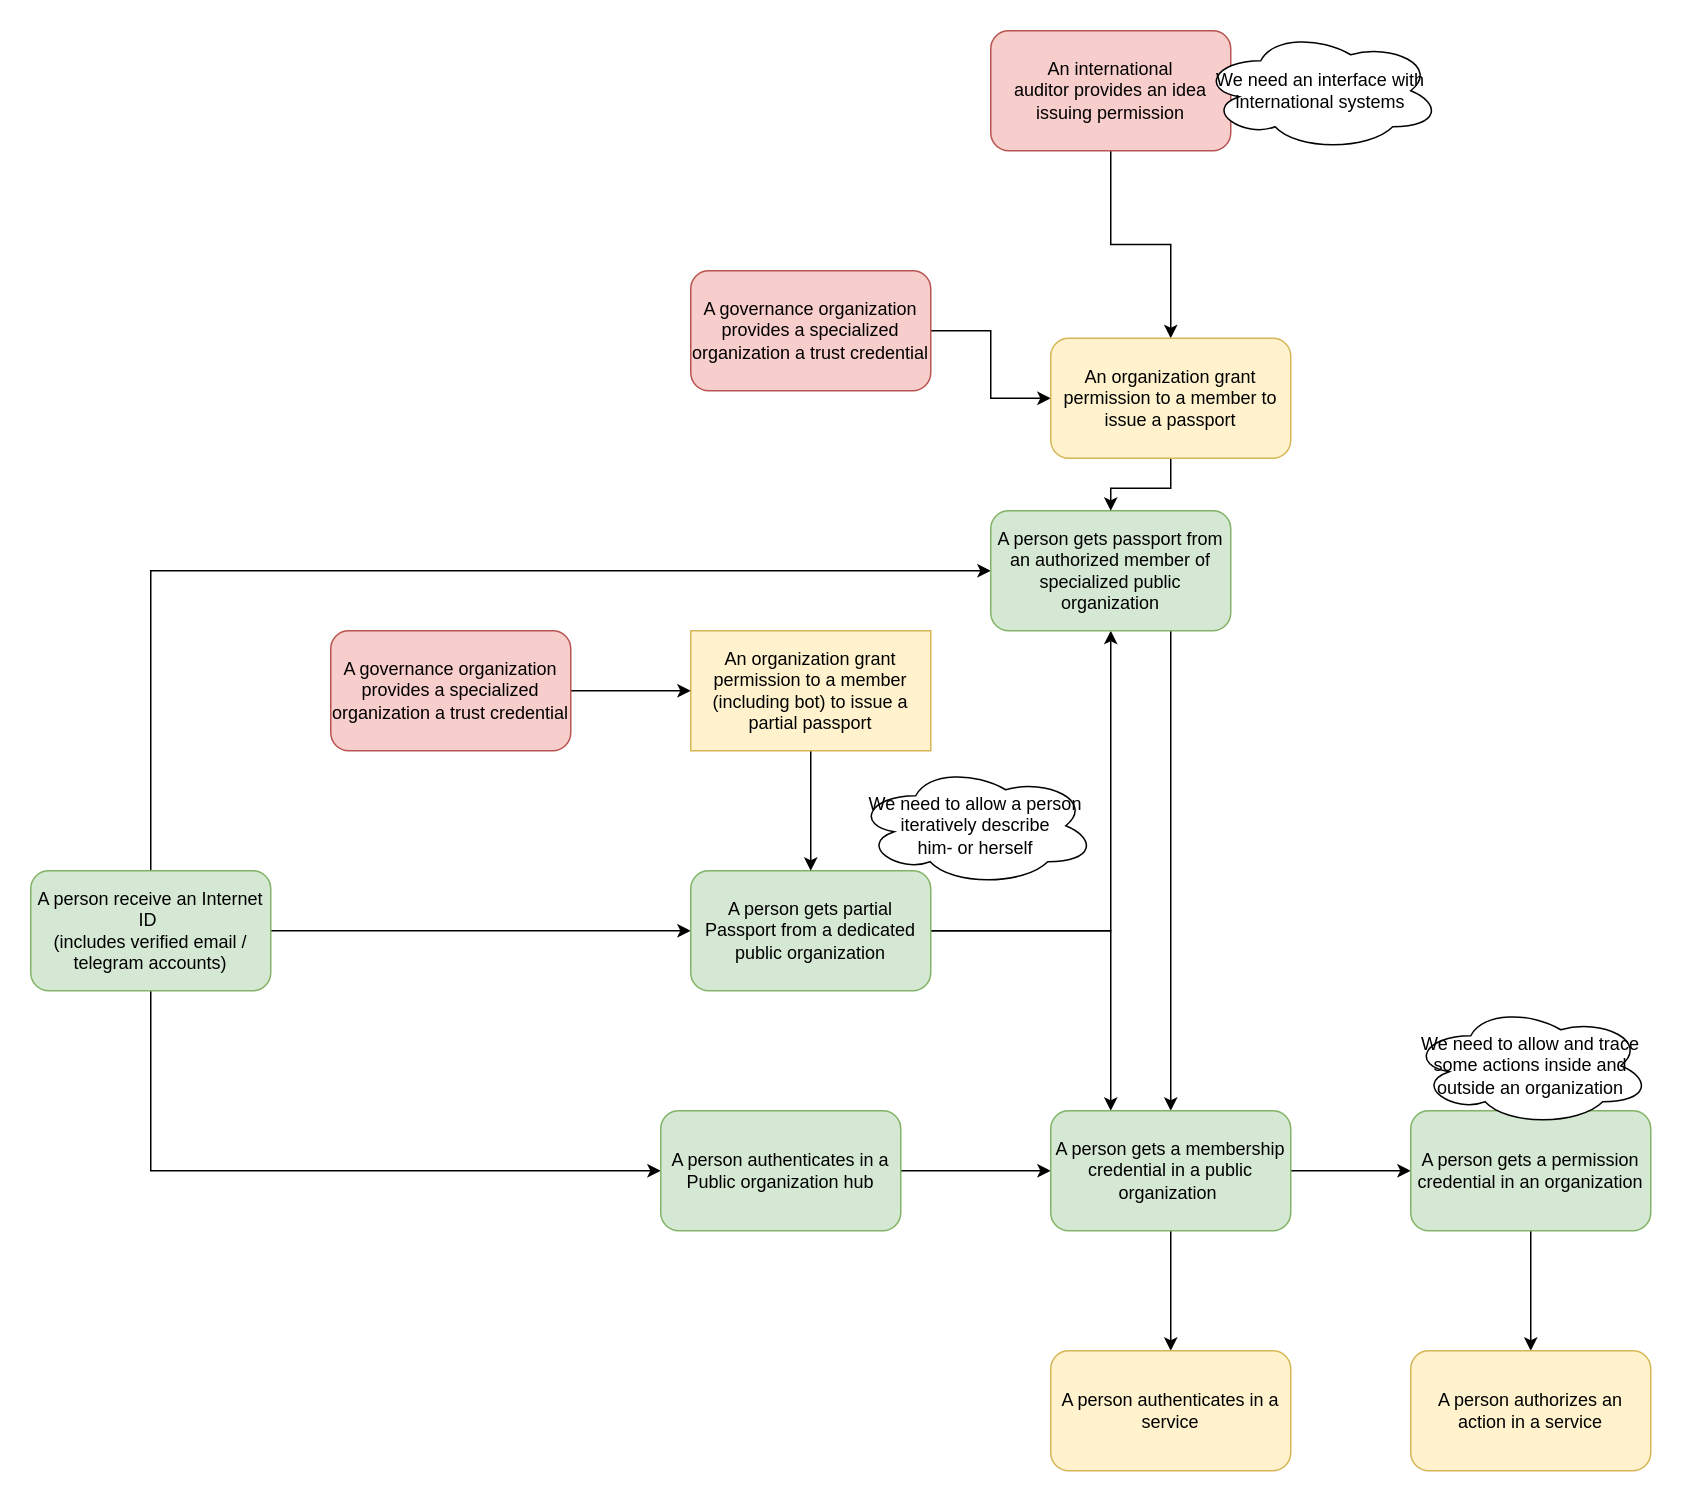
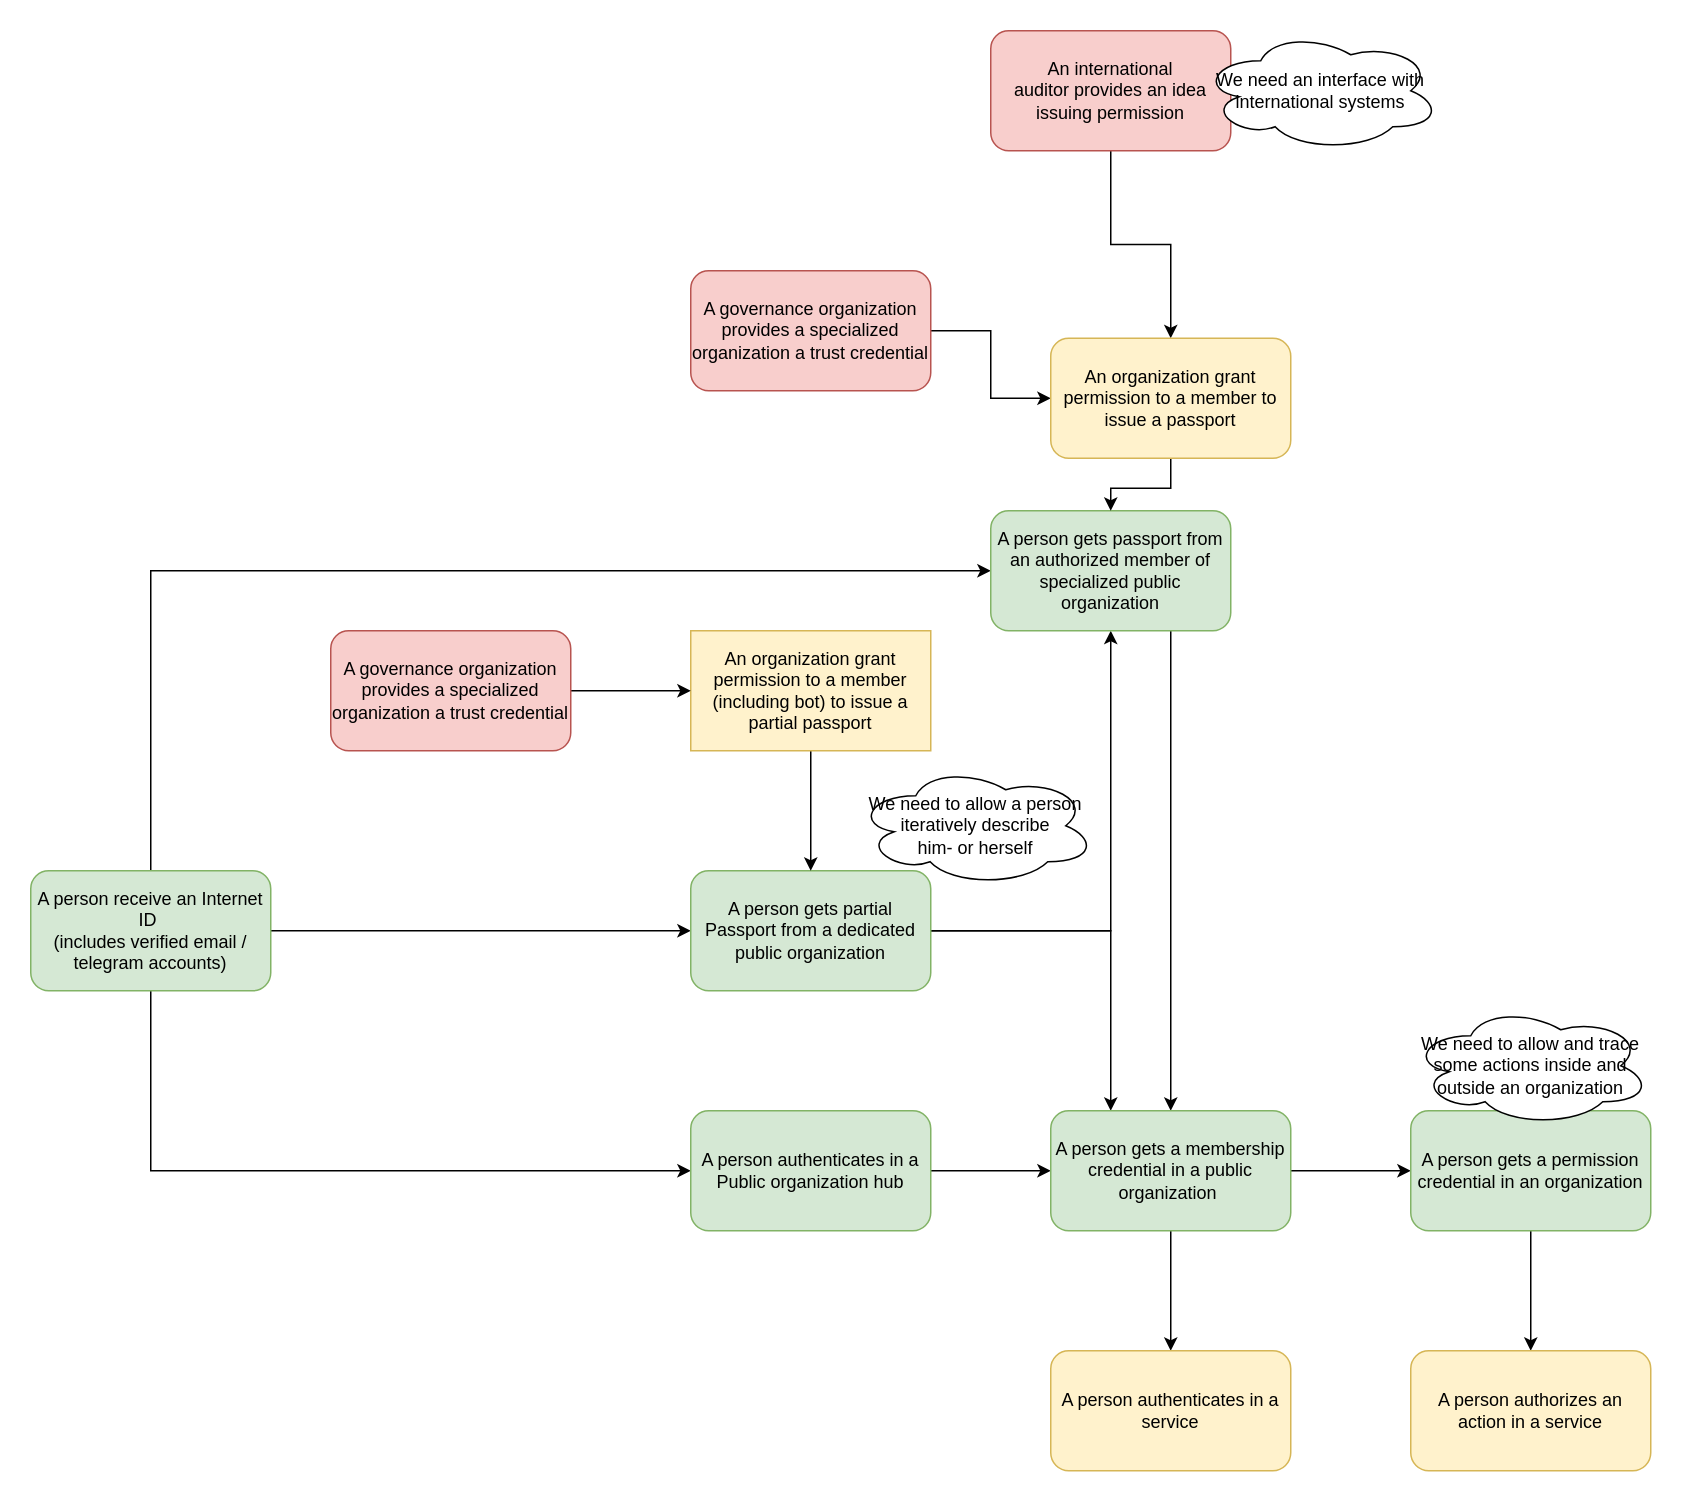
(781, 1171) -> (811, 1171)
